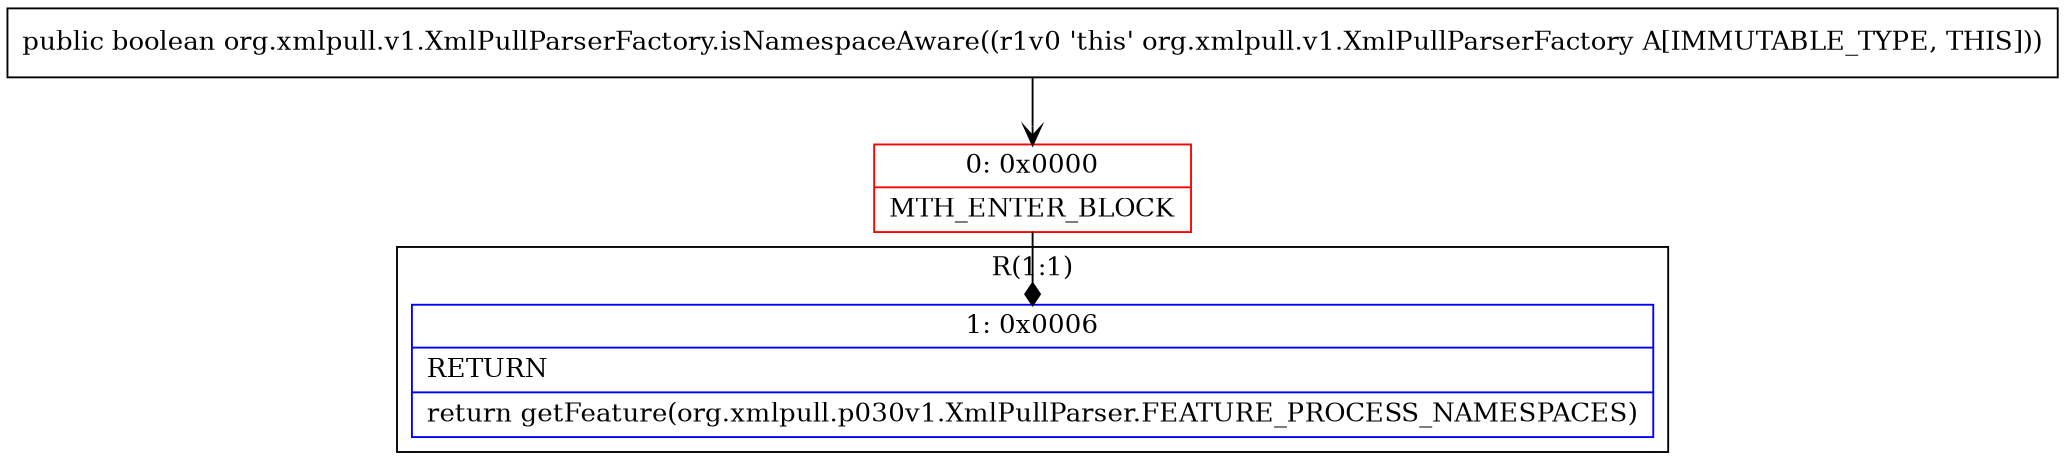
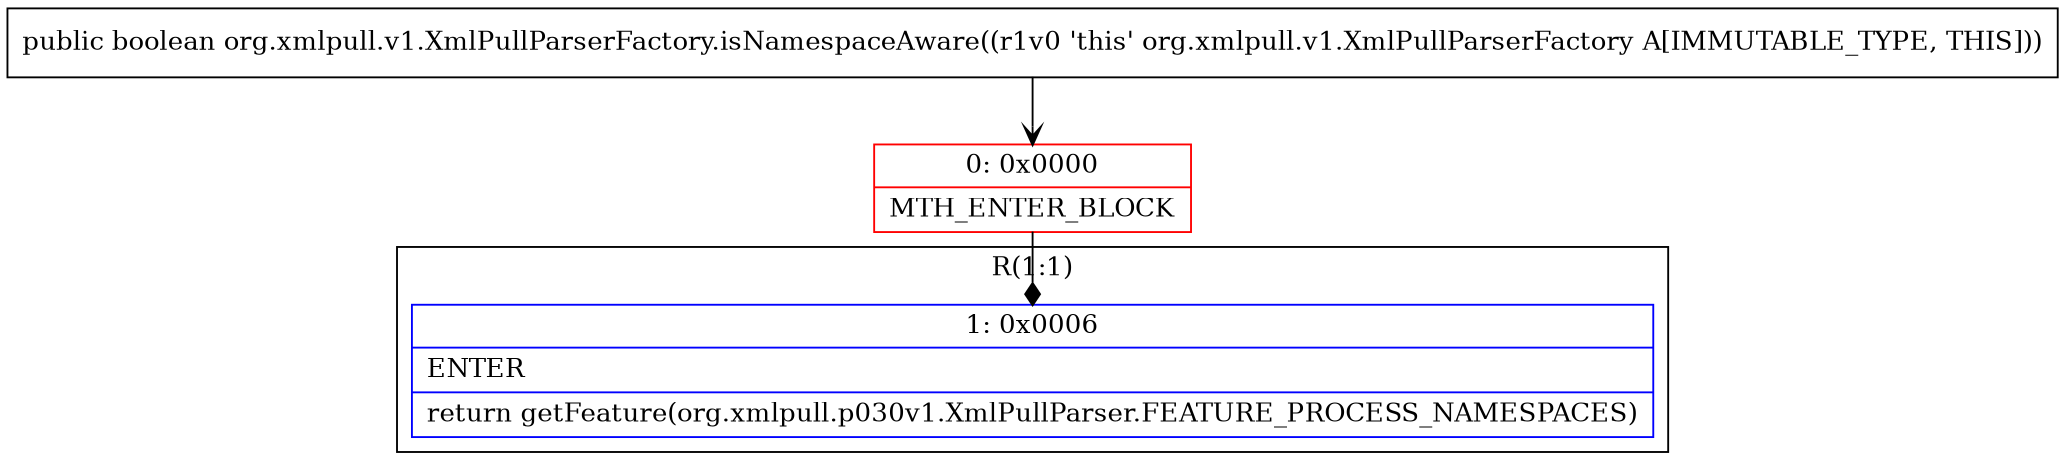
(487, 369) -> (476, 369)
